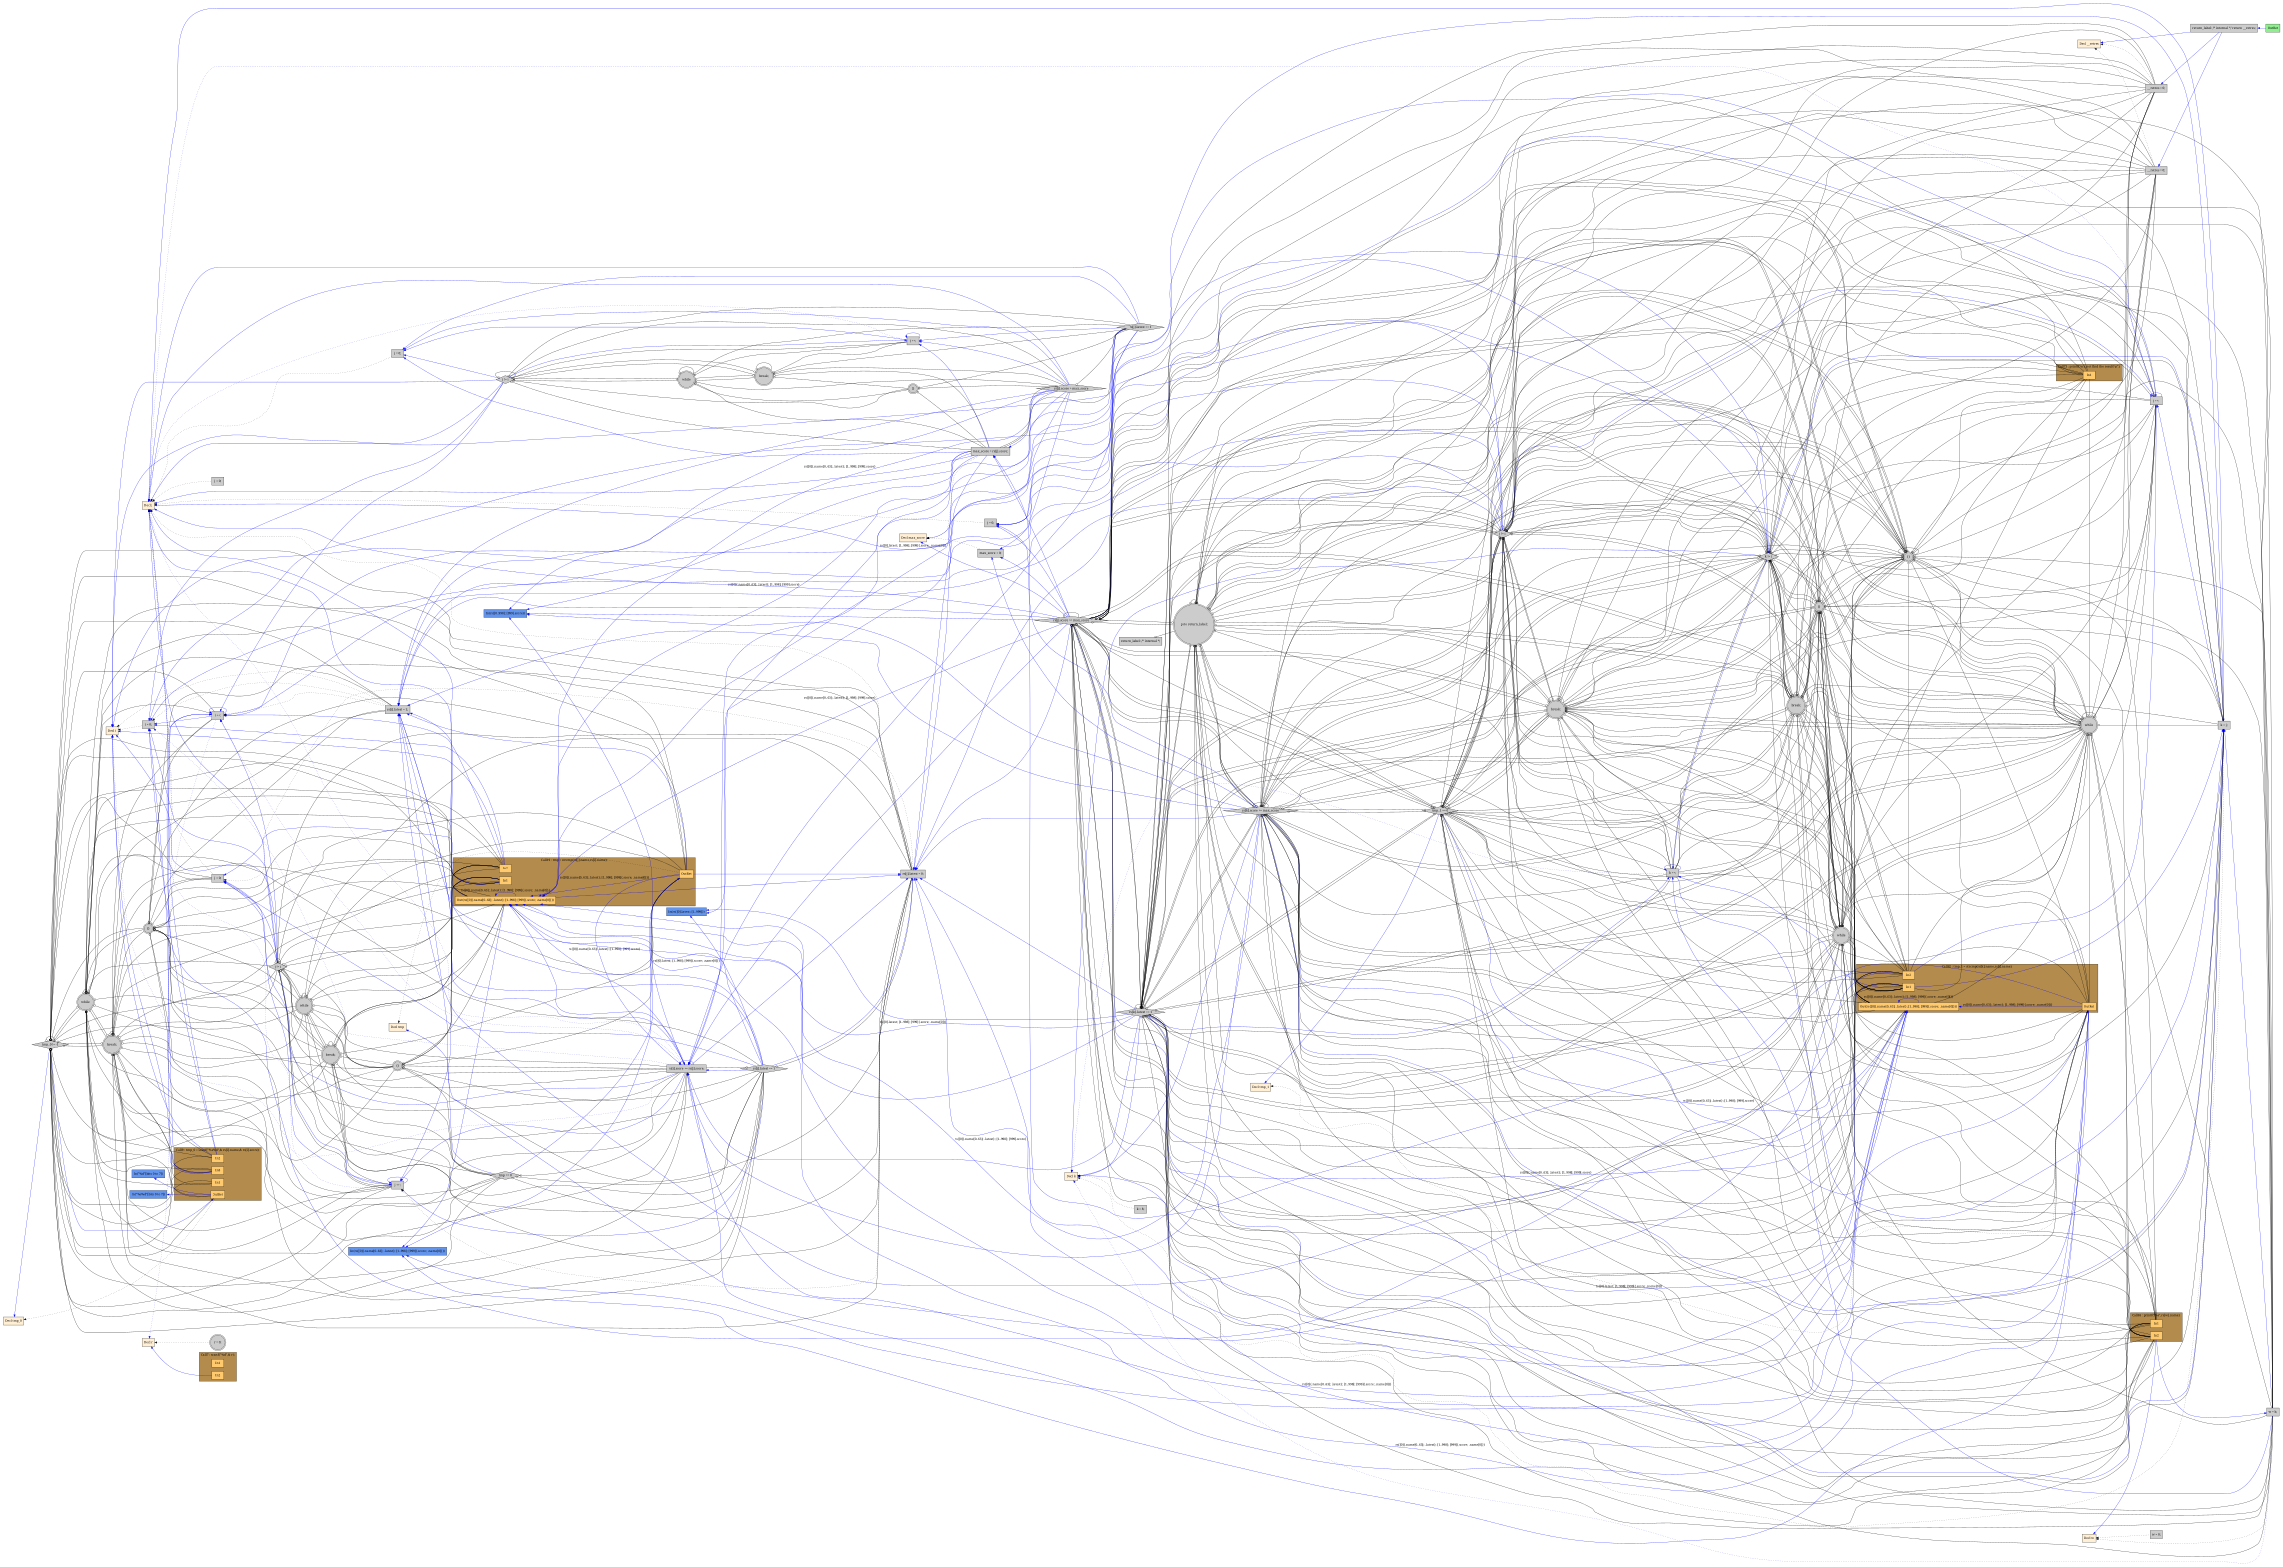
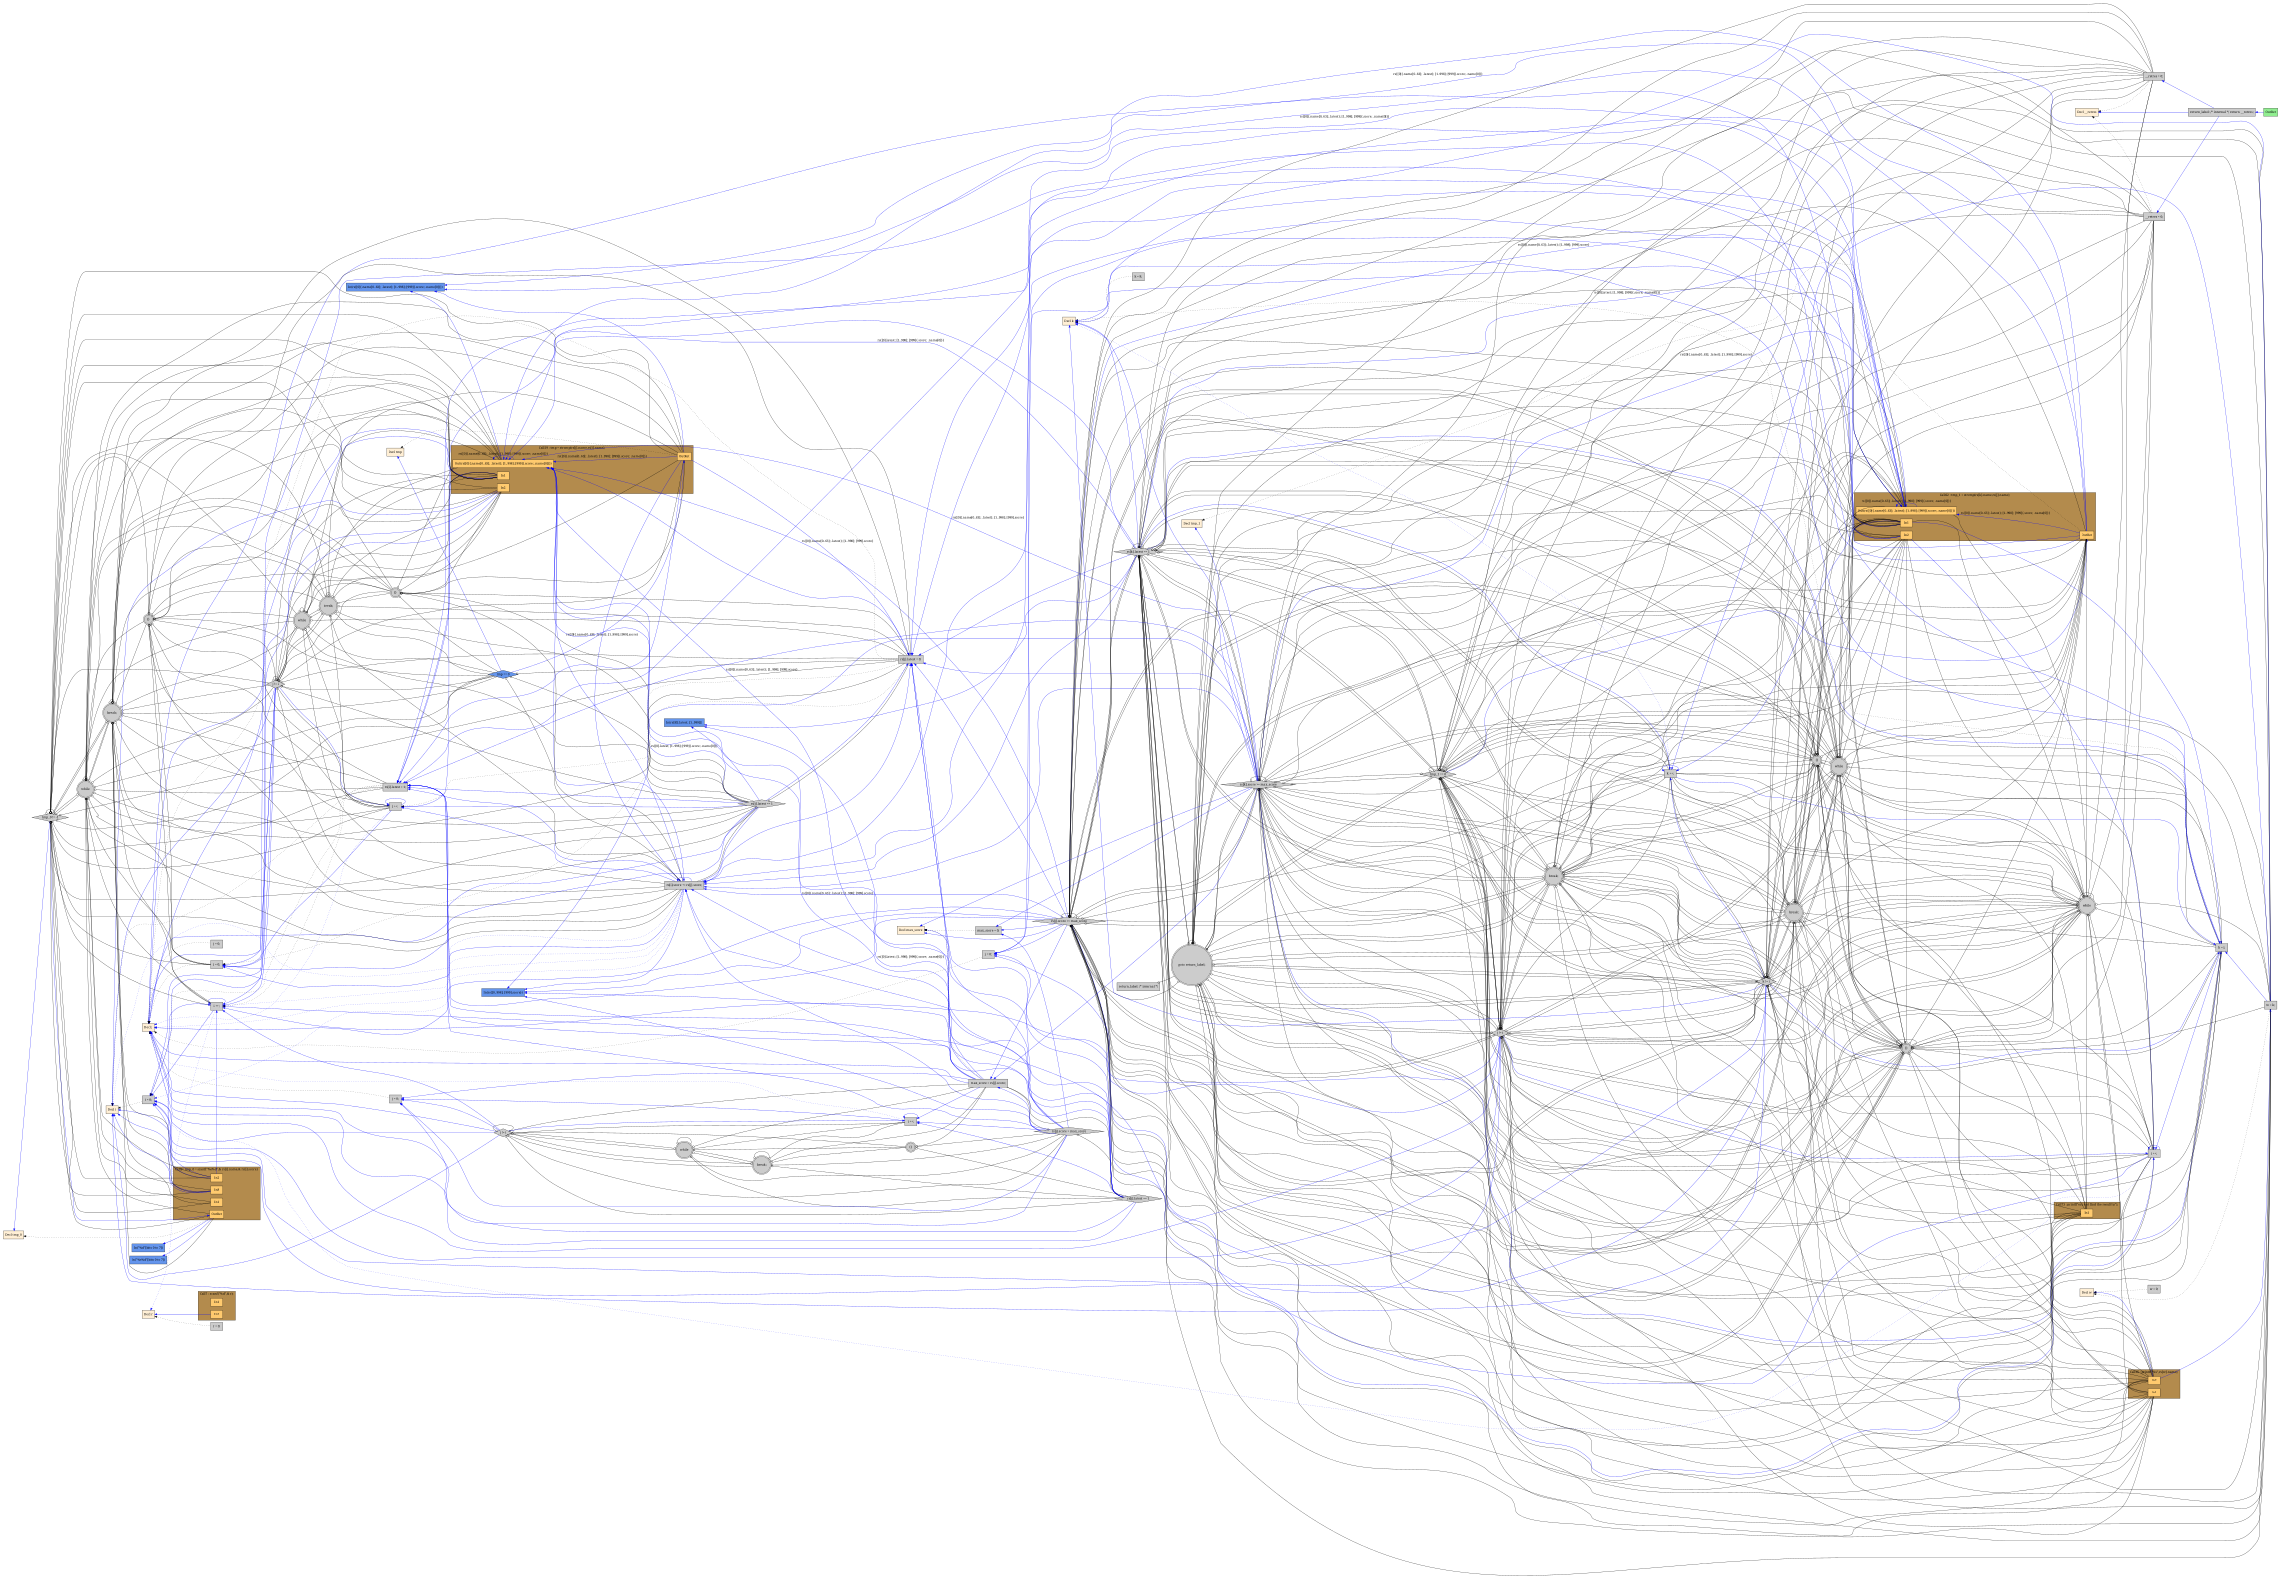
(1133, 624) -> none
none -> (1093, 850)
(1368, 958) -> (1239, 652)
(505, 1175) -> (503, 674)
(218, 1342) -> (217, 1326)
(1669, 1538) -> (2021, 78)
